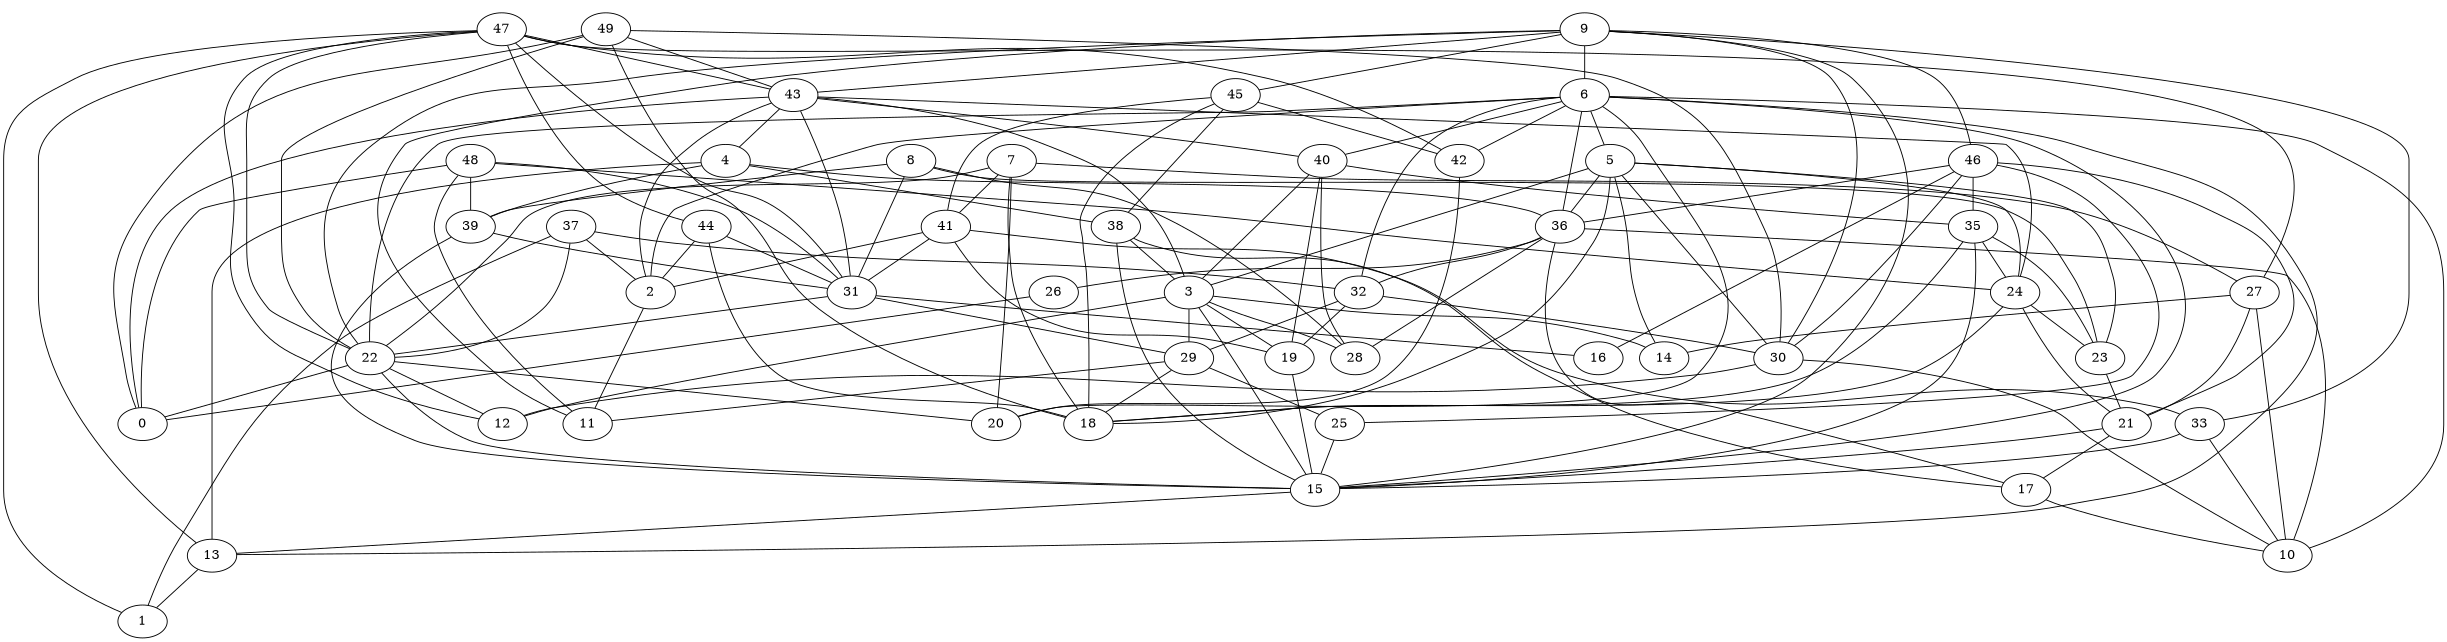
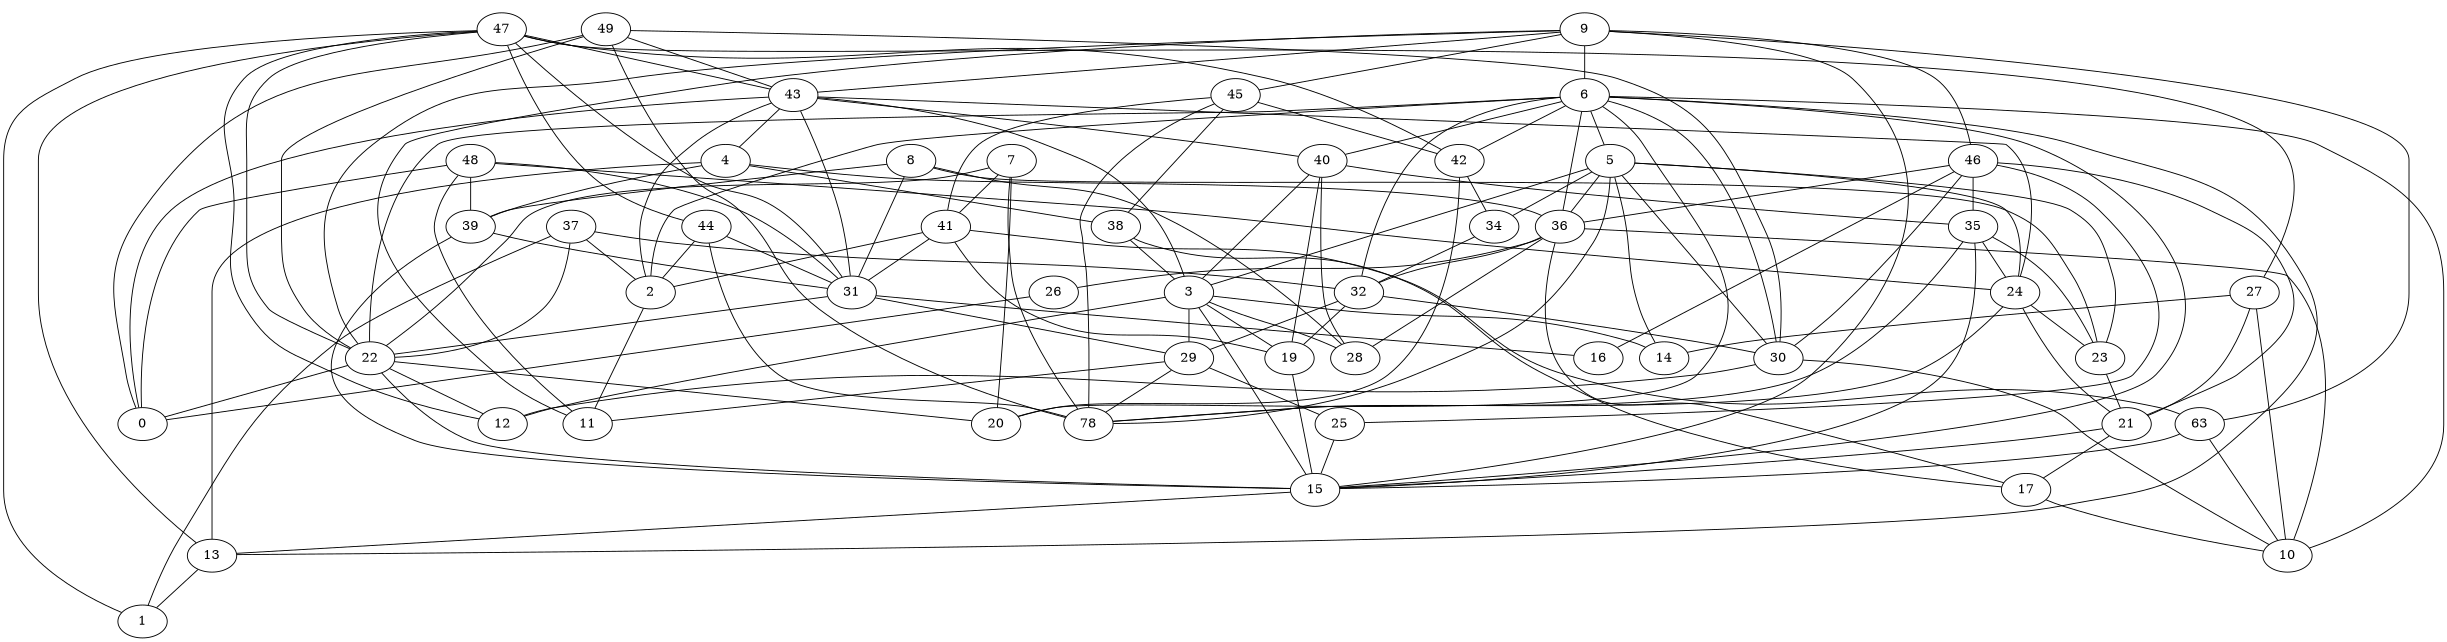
(1838, 91) -> (1728, 193)
(1645, 182) -> none
none -> (1494, 227)
(1173, 395) -> none
(1088, 424) -> (1088, 424)
(2200, 424) -> (2200, 424)
